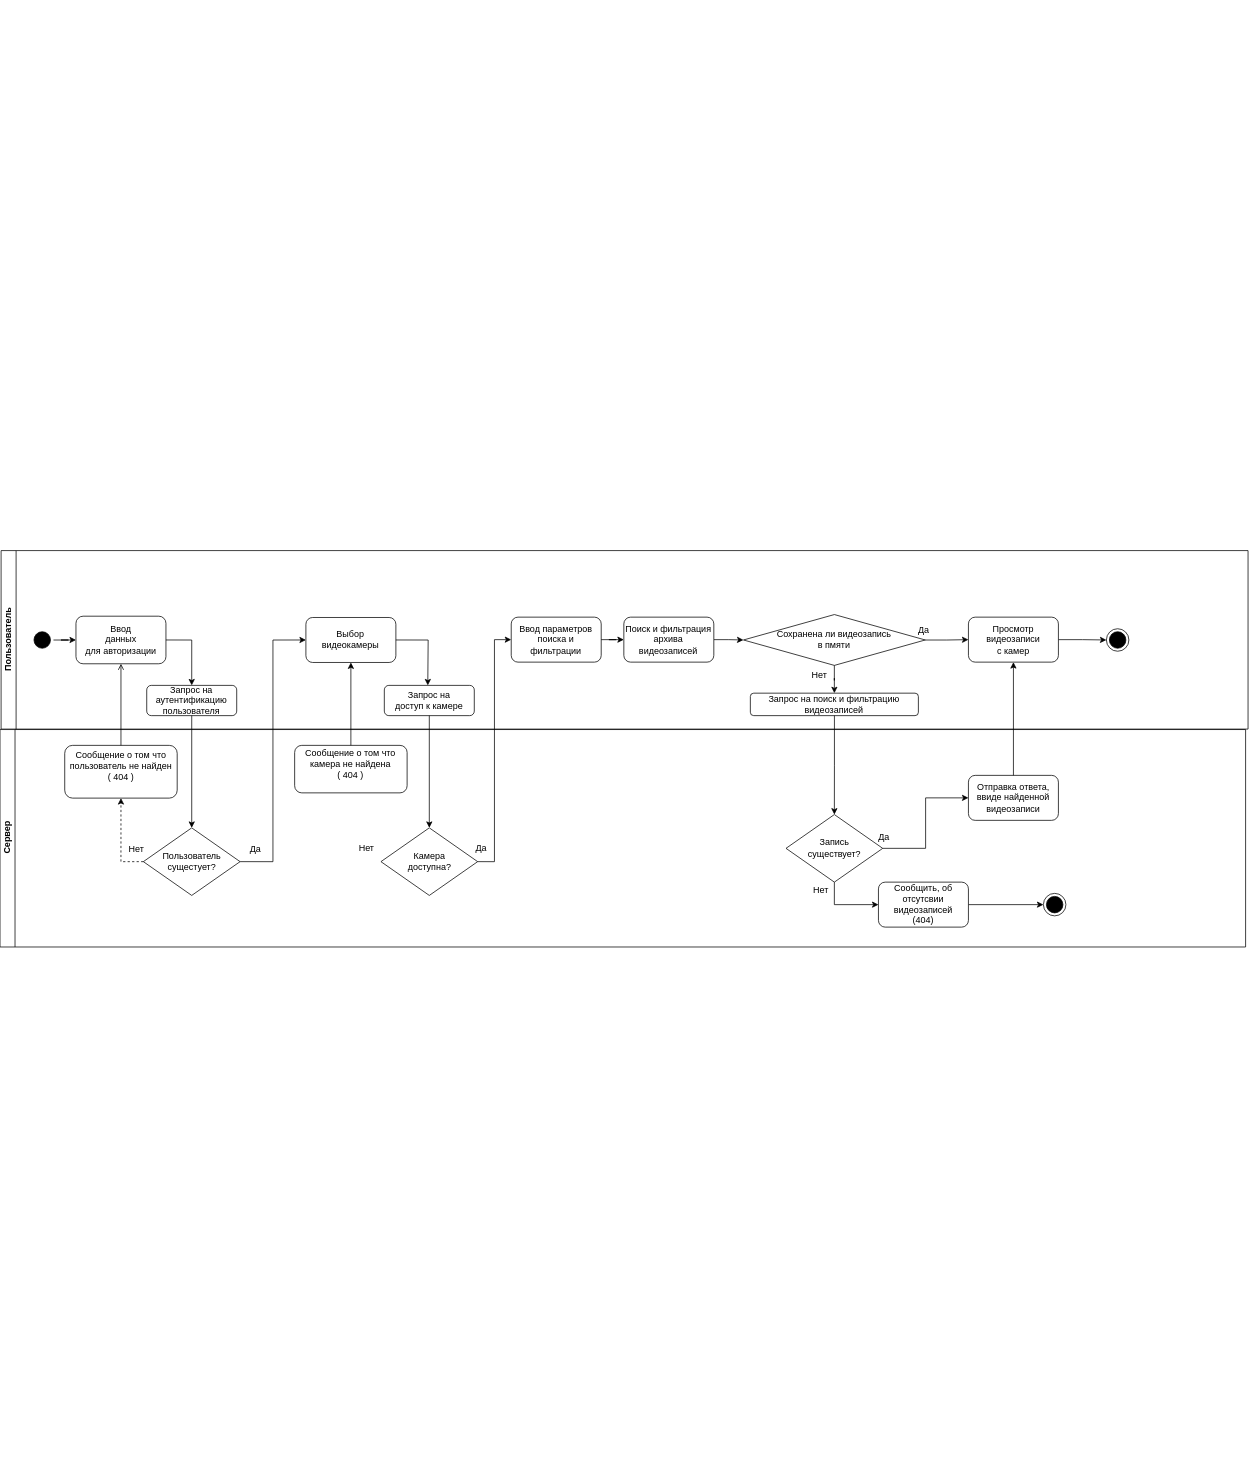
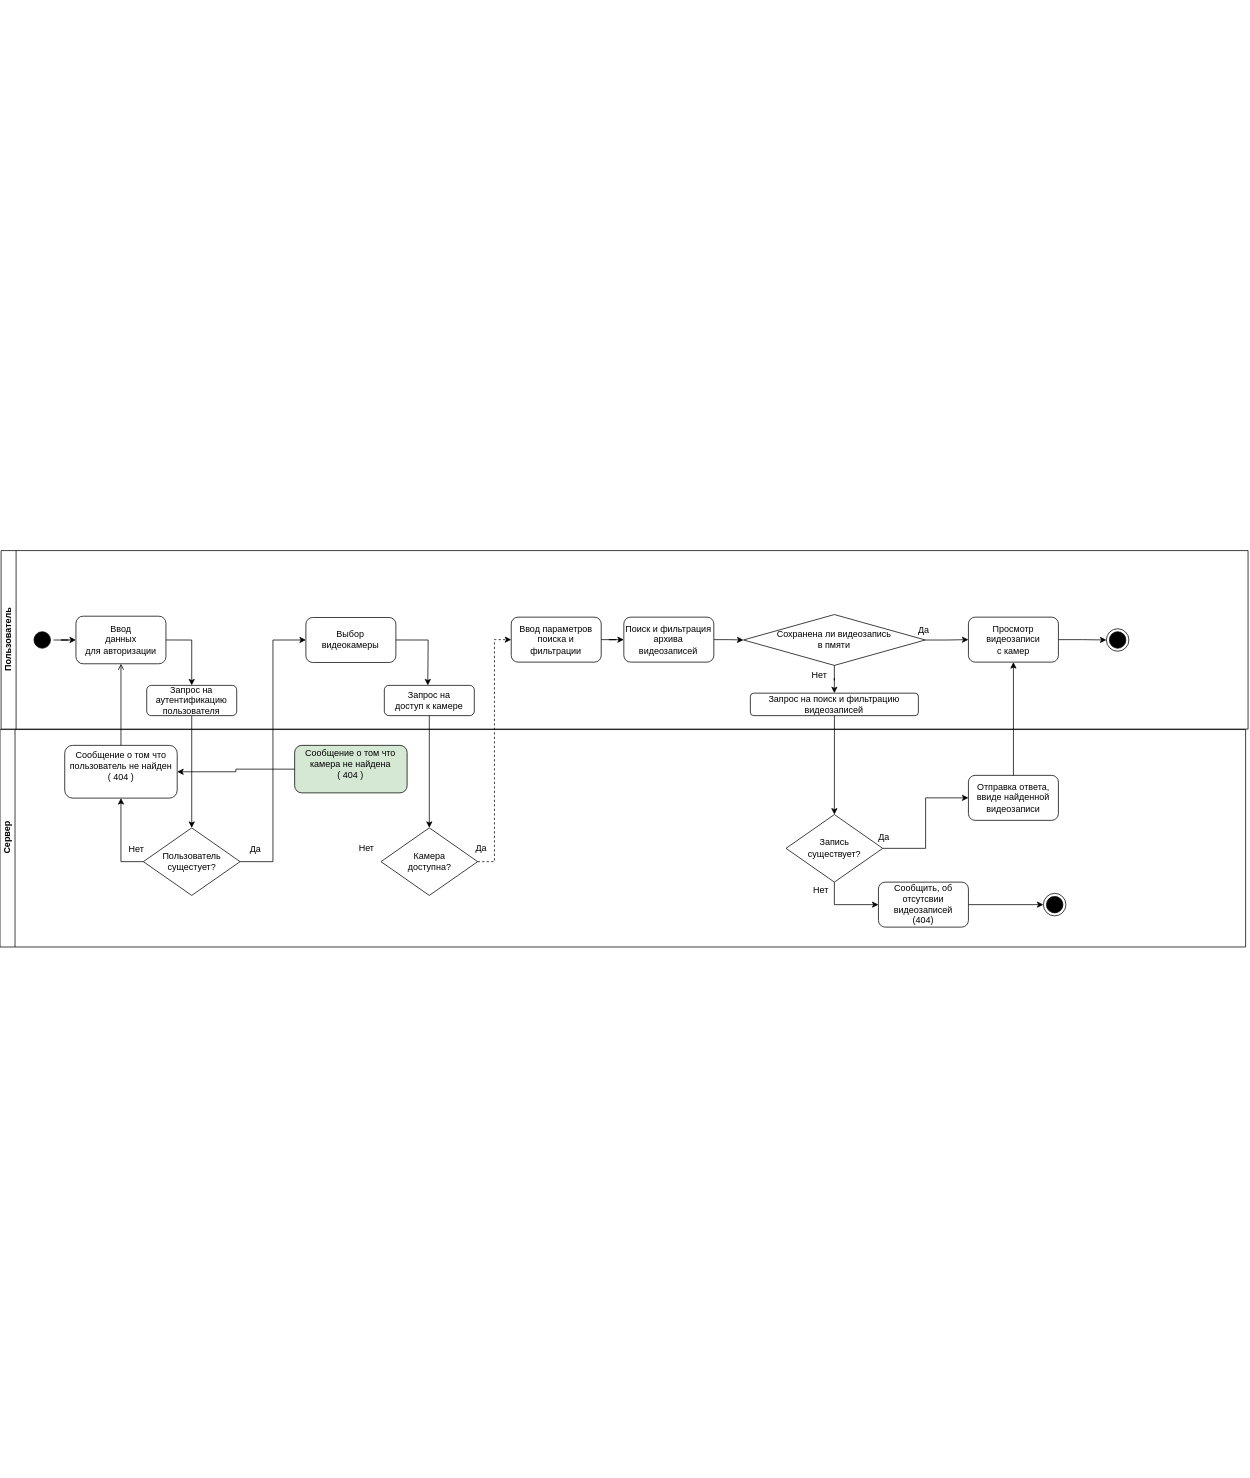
(351, 669) -> (212, 772)
(495, 752) -> (495, 752)
(351, 769) -> (351, 769)
(121, 843) -> (121, 843)
